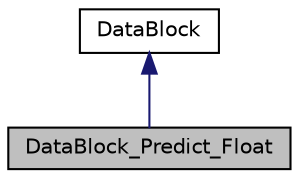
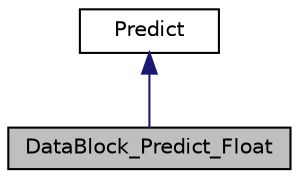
(149, 31) -> (149, 31)
